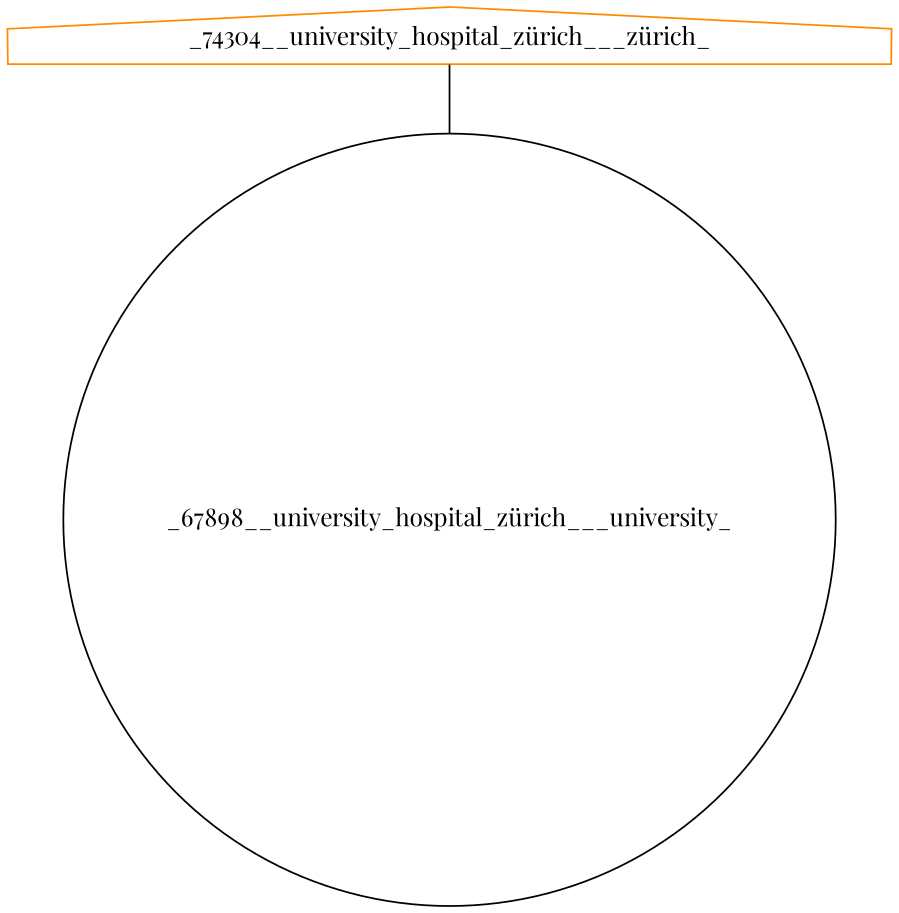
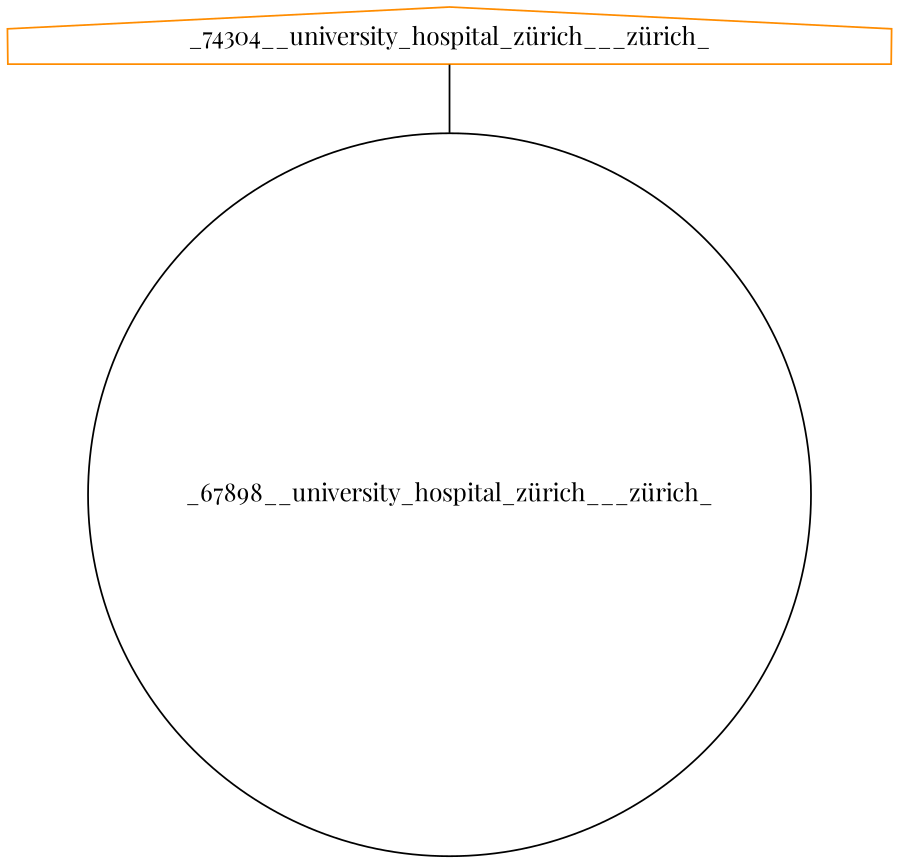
(450, 520) -> (450, 495)
